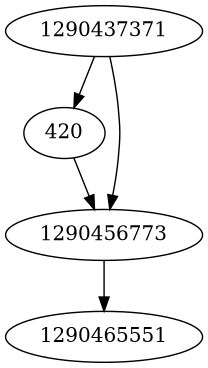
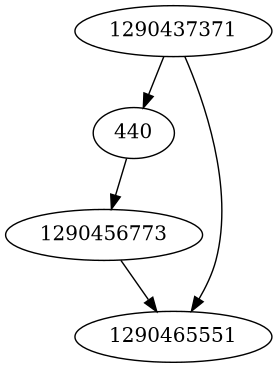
(120, 126) -> (220, 177)
(64, 133) -> (134, 133)
